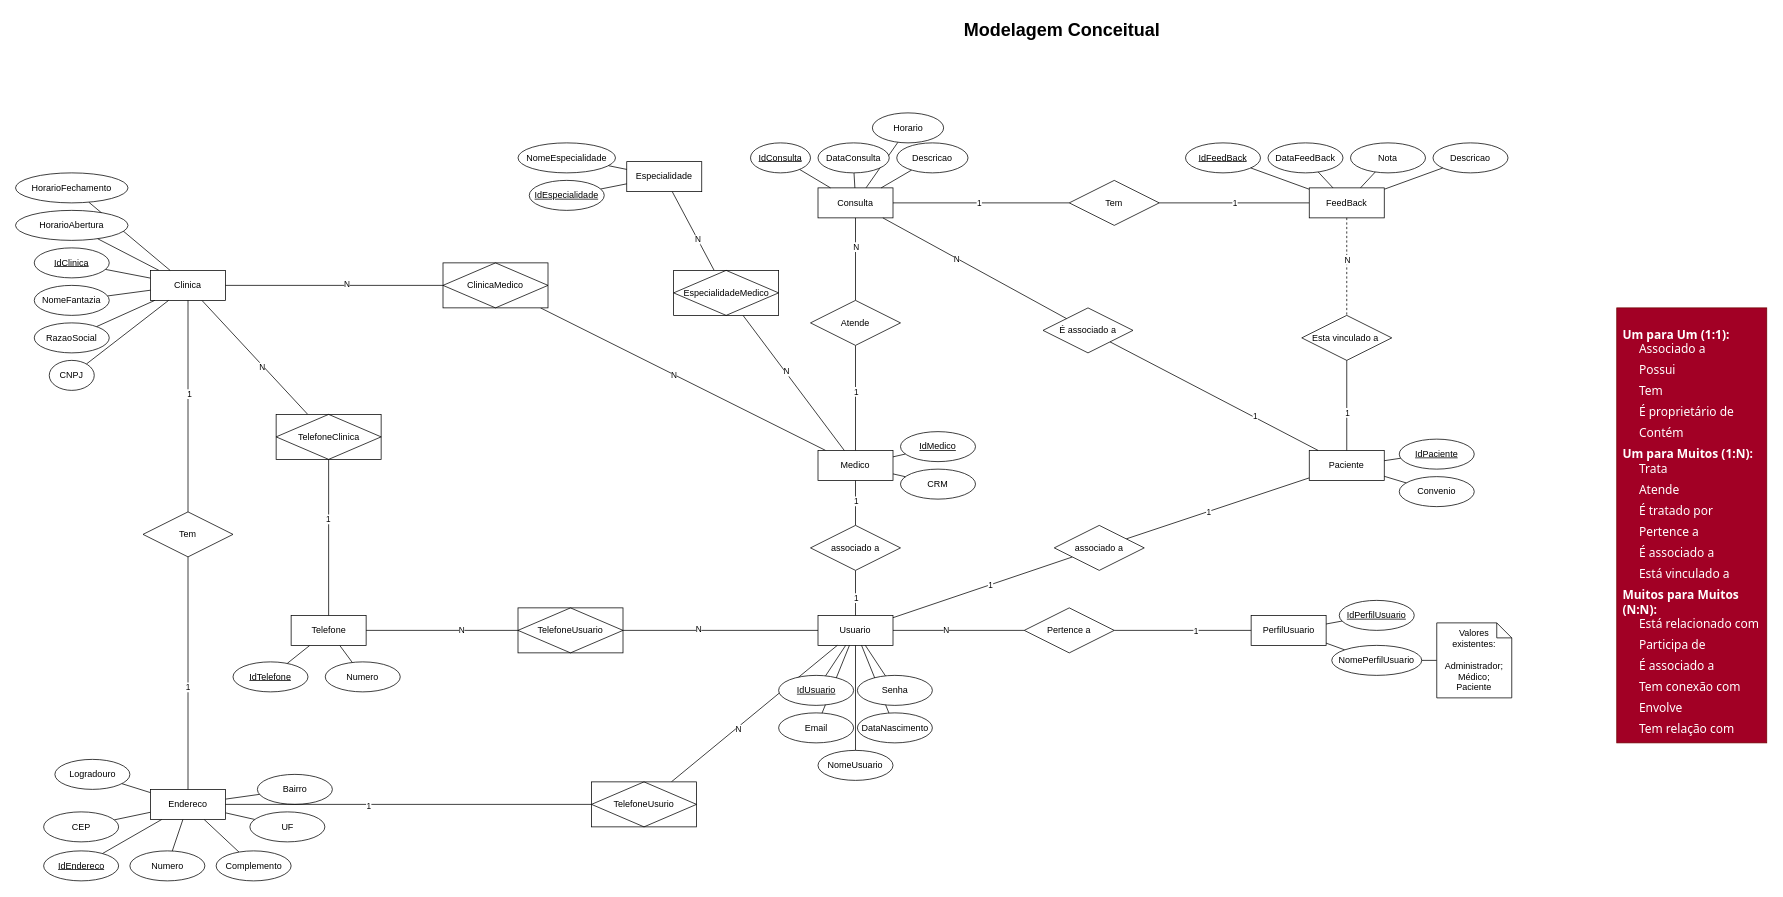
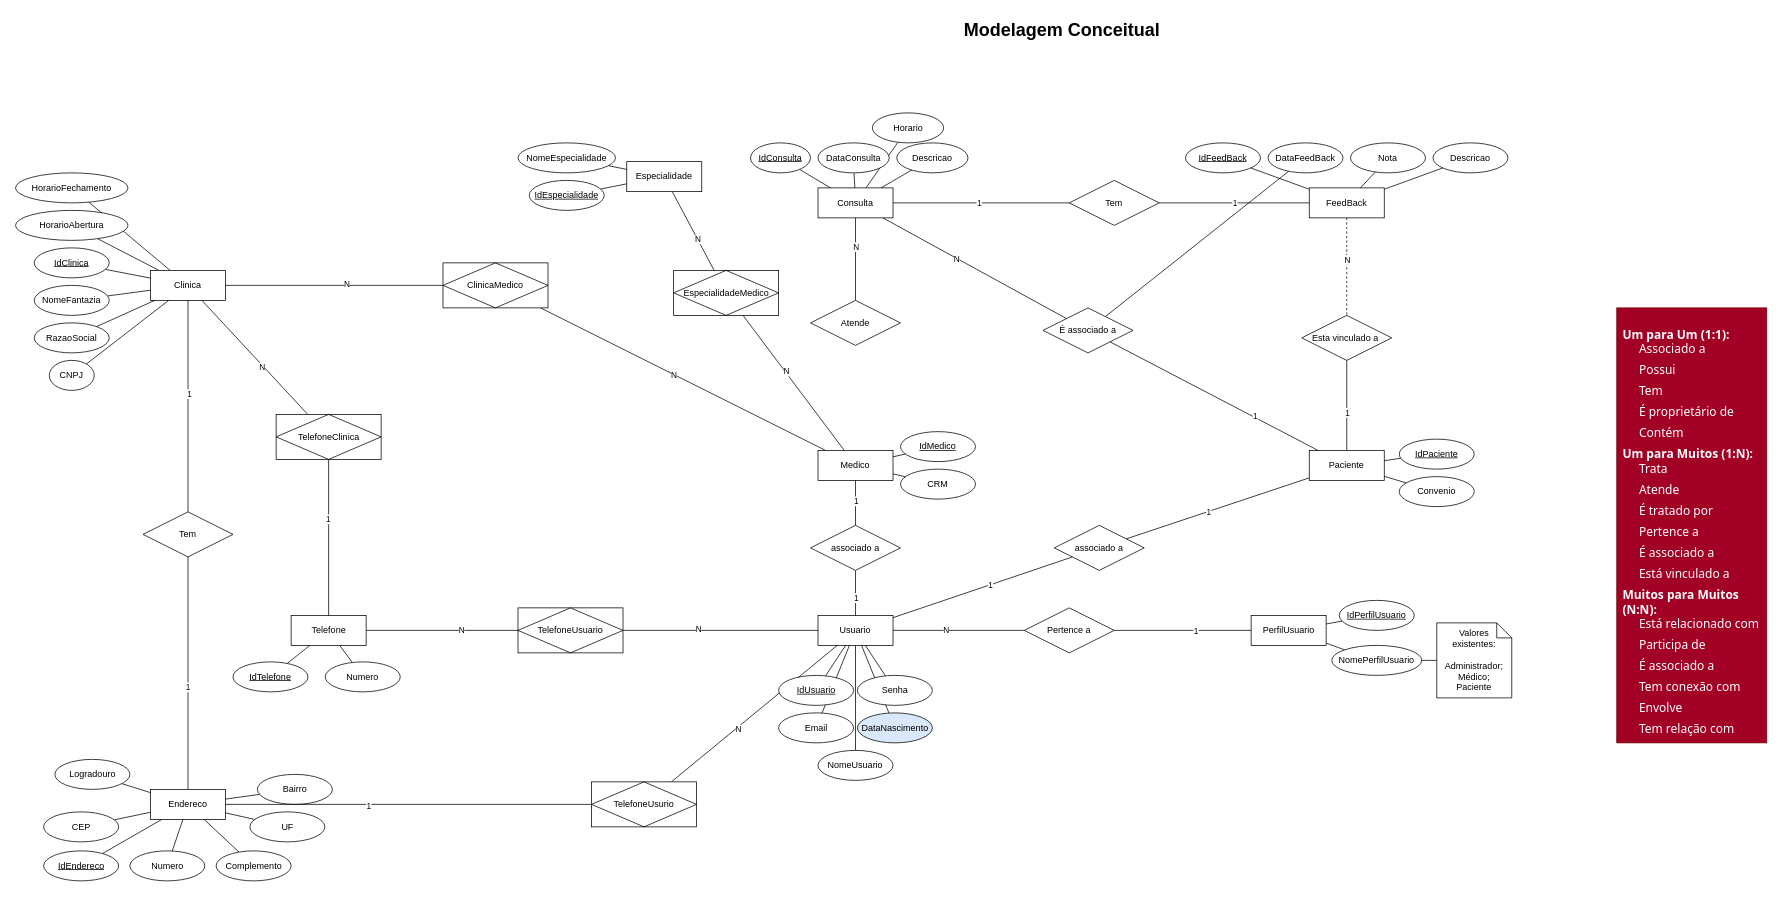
(1325, 180) -> (1198, 243)
(855, 398) -> none
(895, 728) -> (895, 728)
